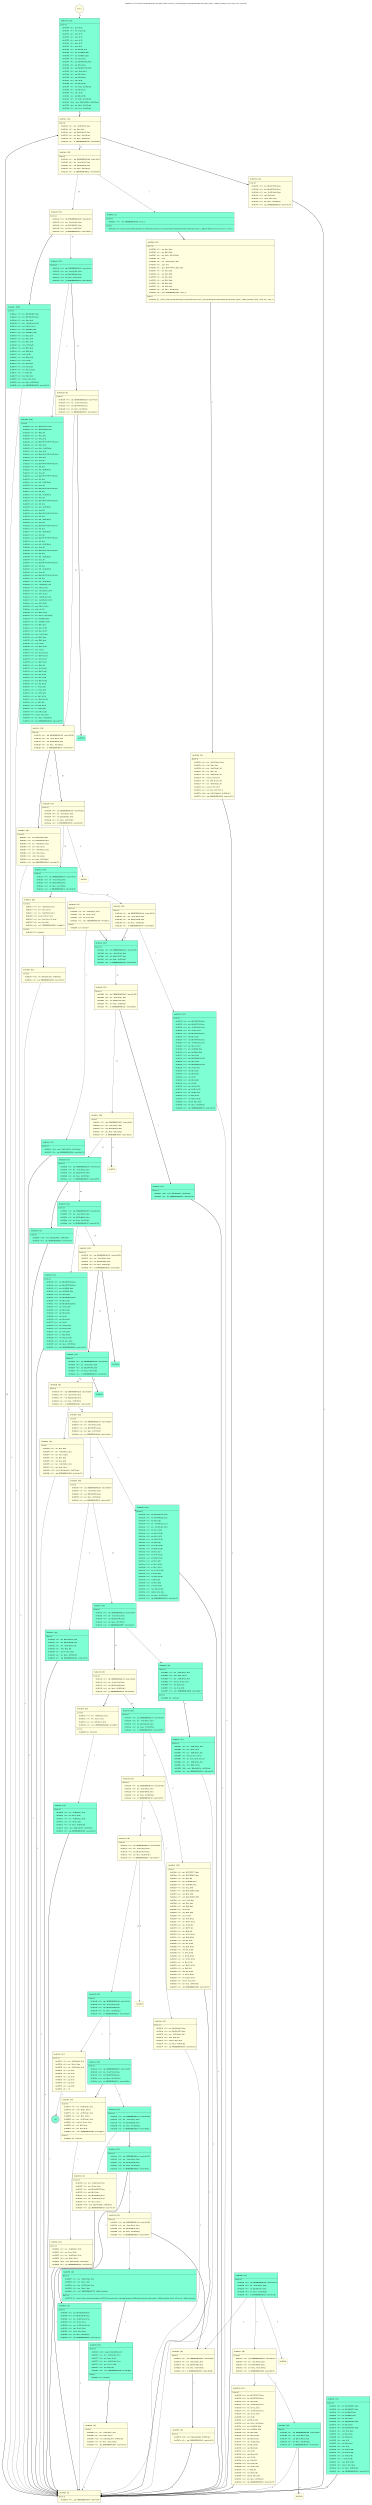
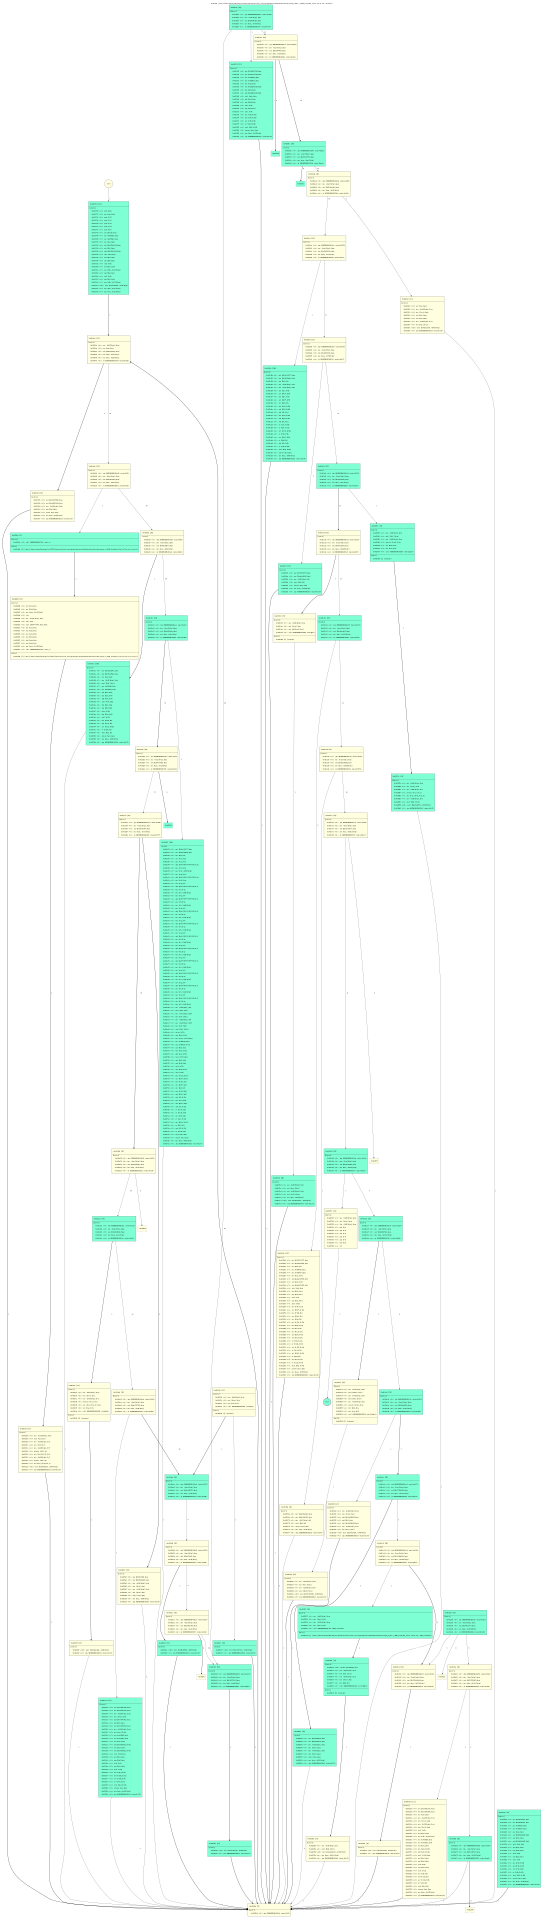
(79, 1191) -> (223, 846)
